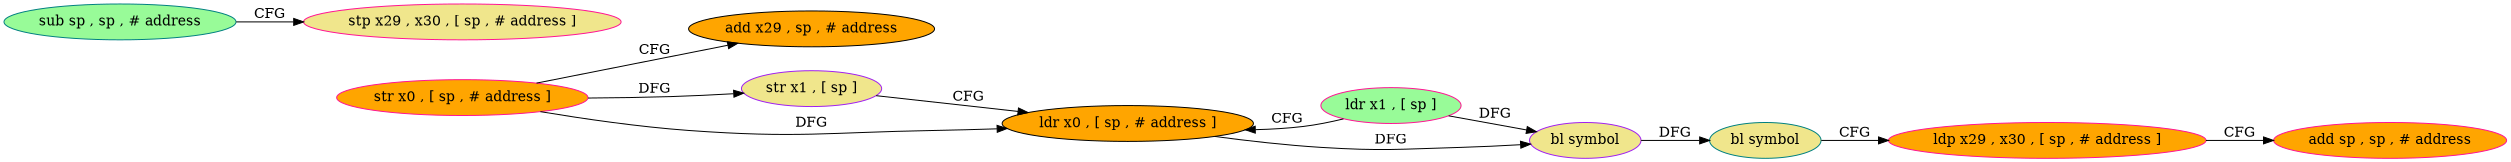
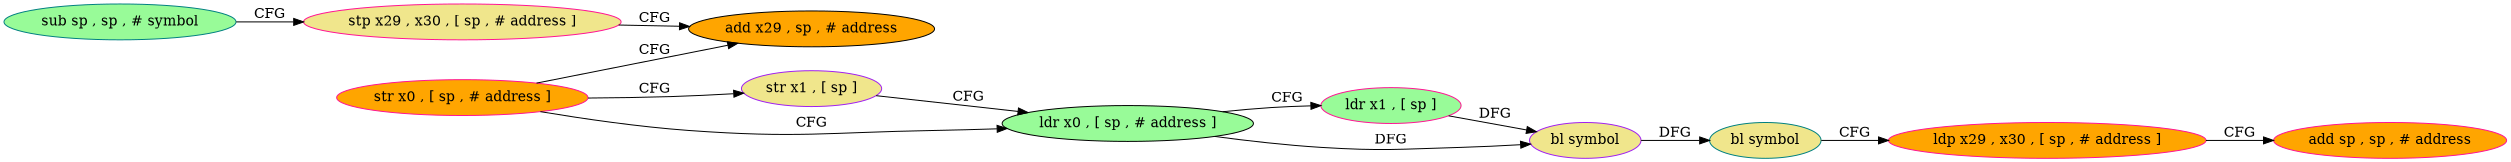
(120, 22) -> (120, 22)
none -> (649, 26)
(655, 89) -> (655, 89)
(812, 123) -> (812, 123)
(1128, 123) -> (1128, 123)
(1300, 127) -> (1267, 108)
